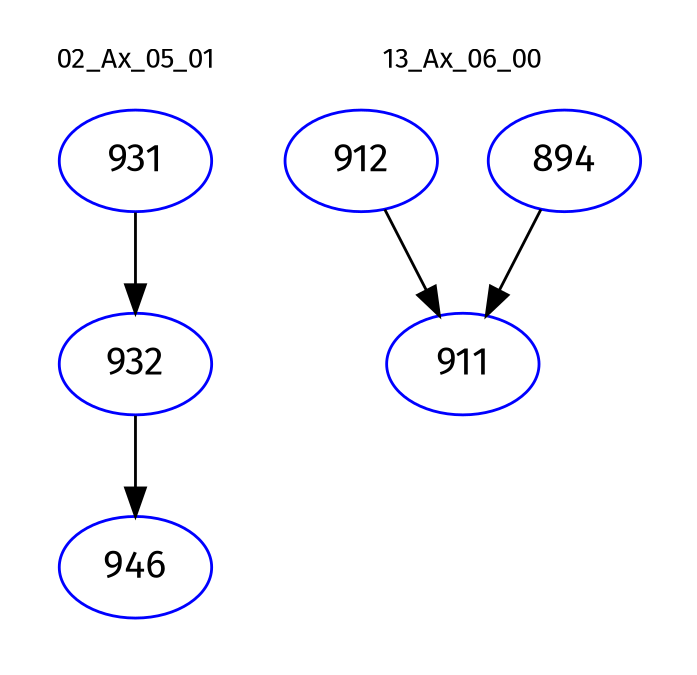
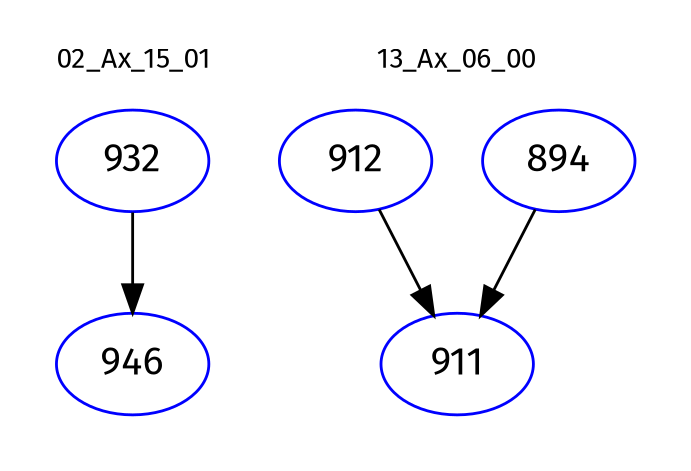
(137, 61) -> (134, 61)
(135, 161) -> none
